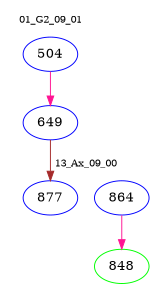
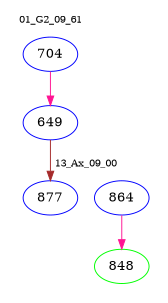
(51, 20) -> (51, 20)
(50, 54) -> (50, 54)
